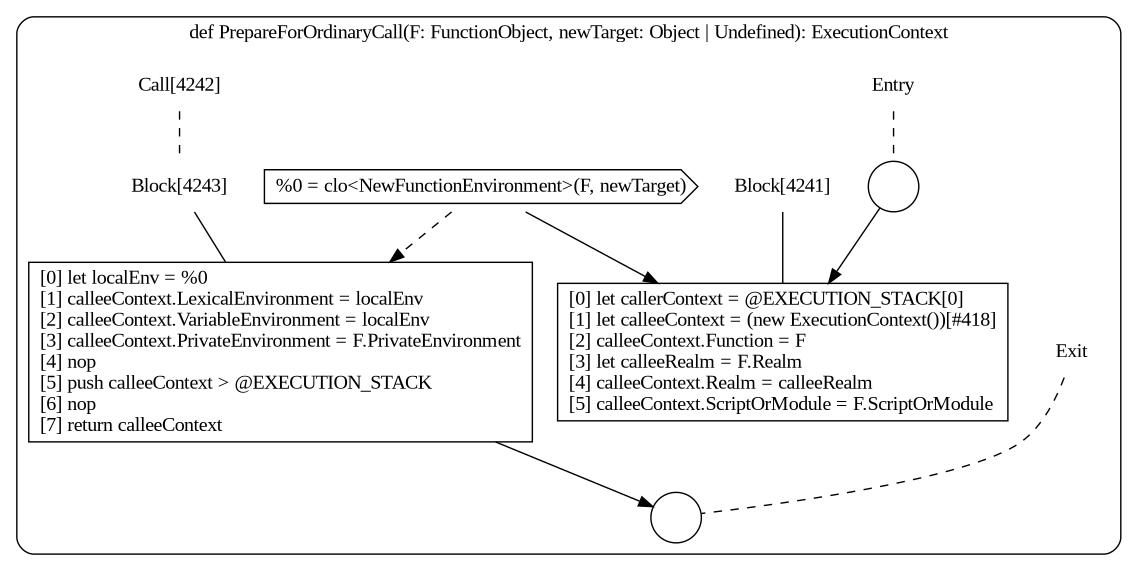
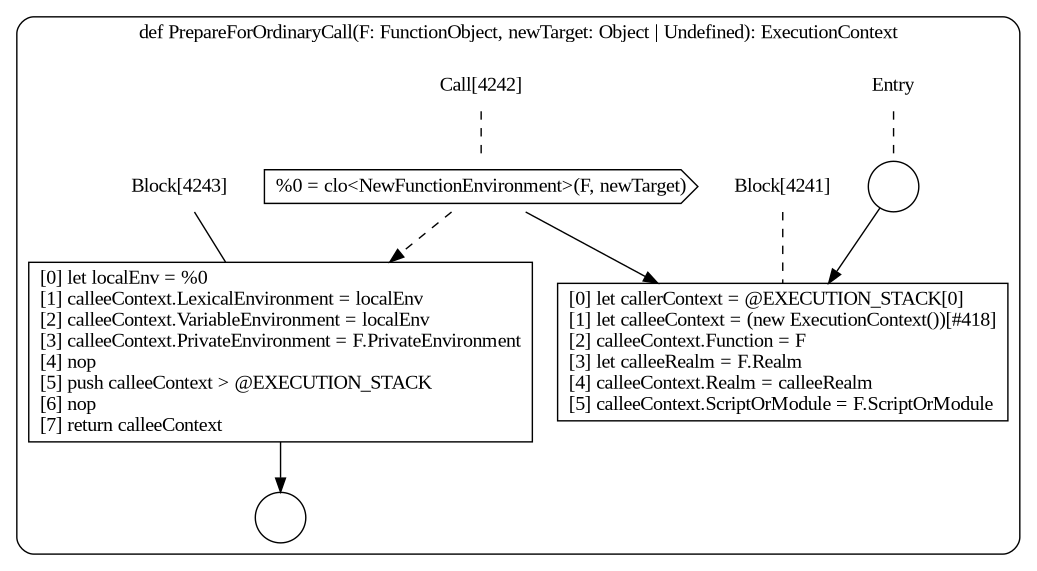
(180, 136) -> (481, 136)
(783, 248) -> (783, 248)
(1072, 352) -> none
